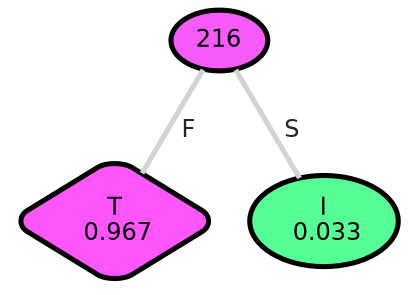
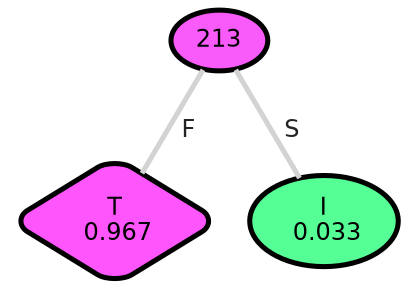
(219, 40) -> (219, 40)
